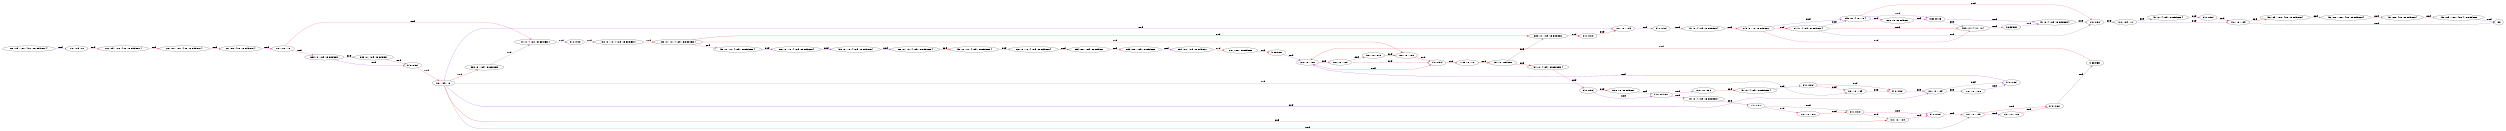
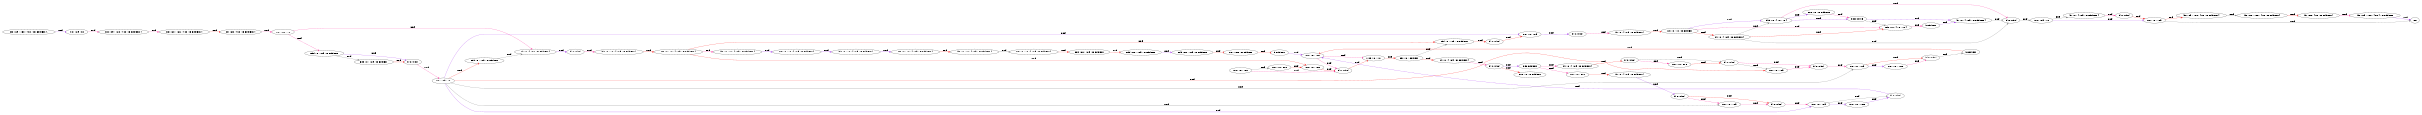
(1324, 62) -> (1343, 57)
(1644, 93) -> none
